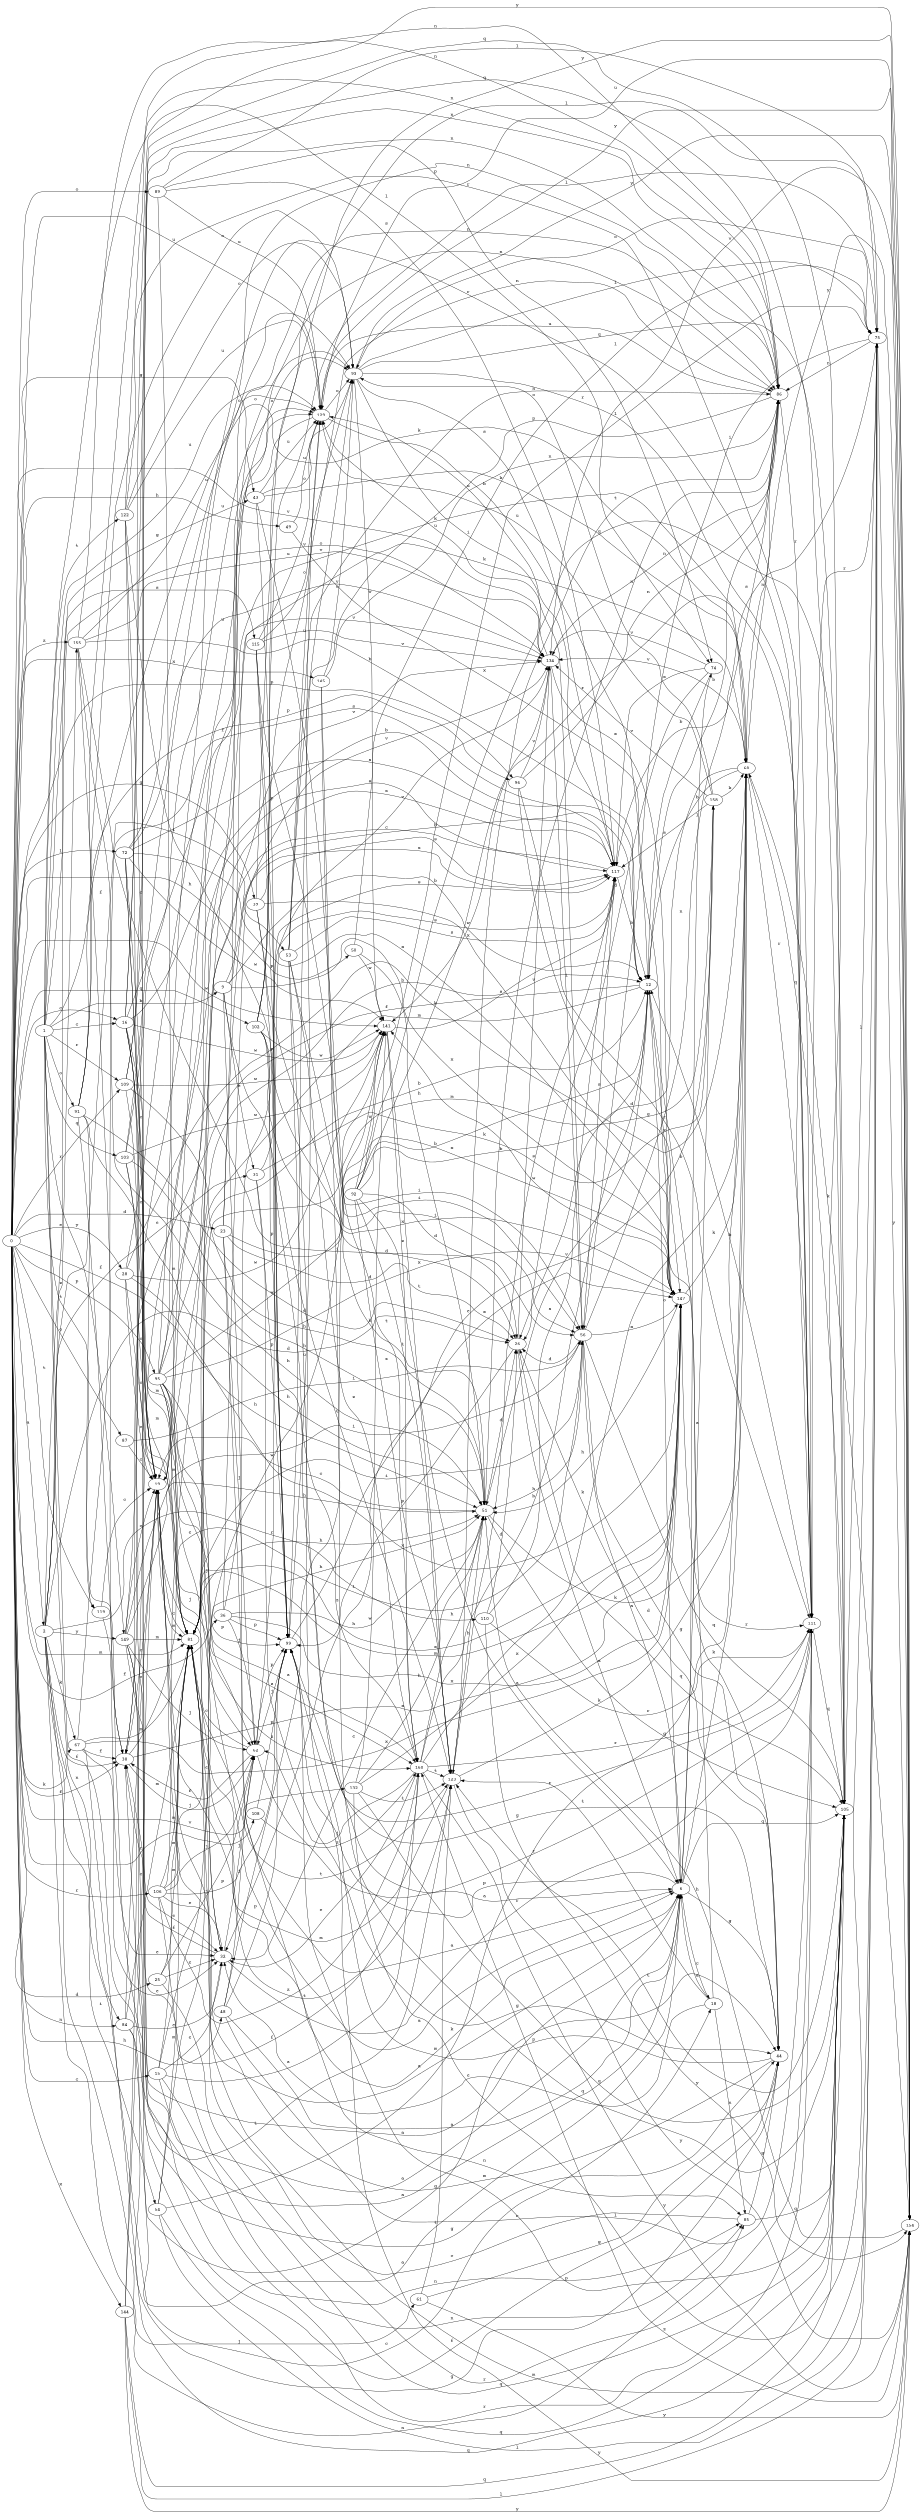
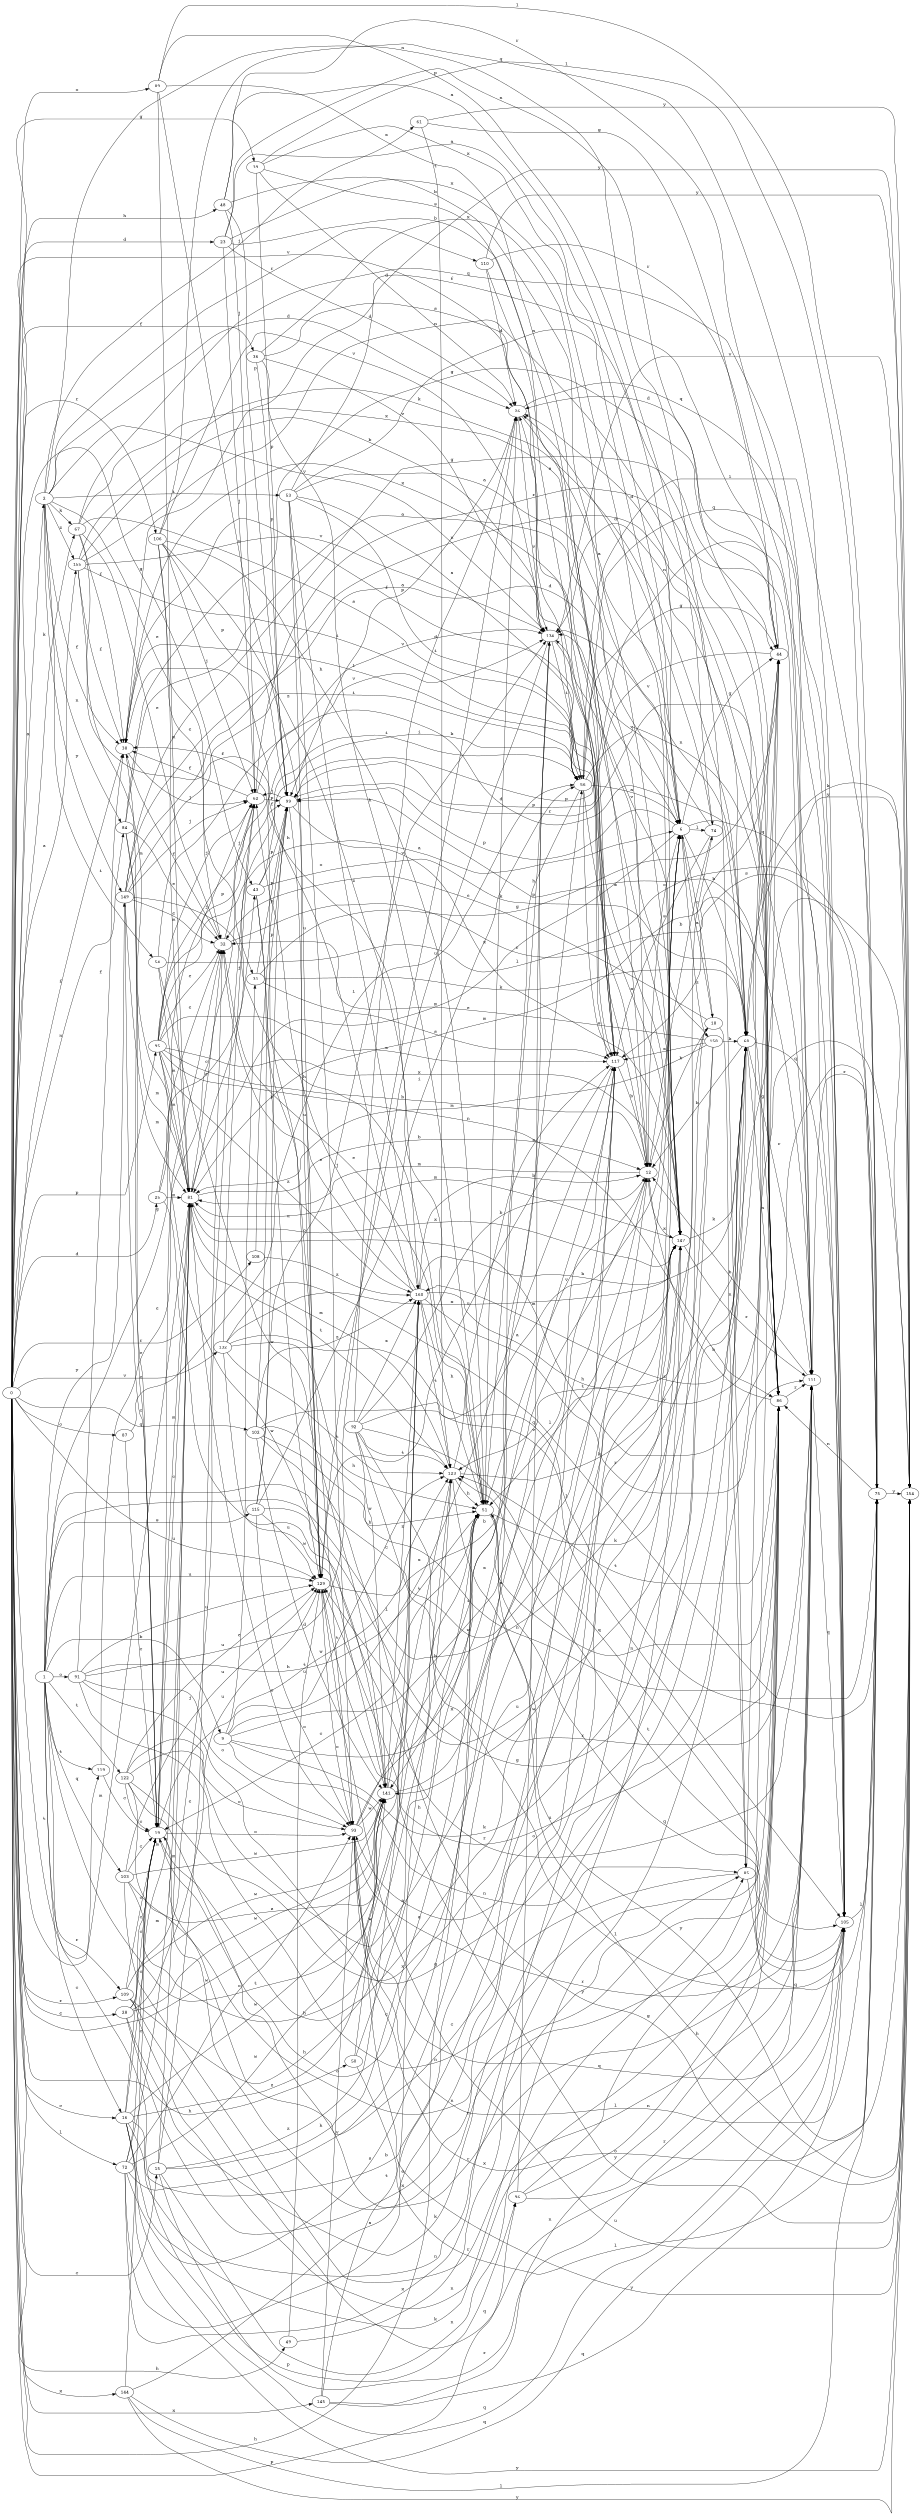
(640, 1150) -> (502, 990)
(246, 1670) -> (234, 1074)
(685, 2371) -> none
